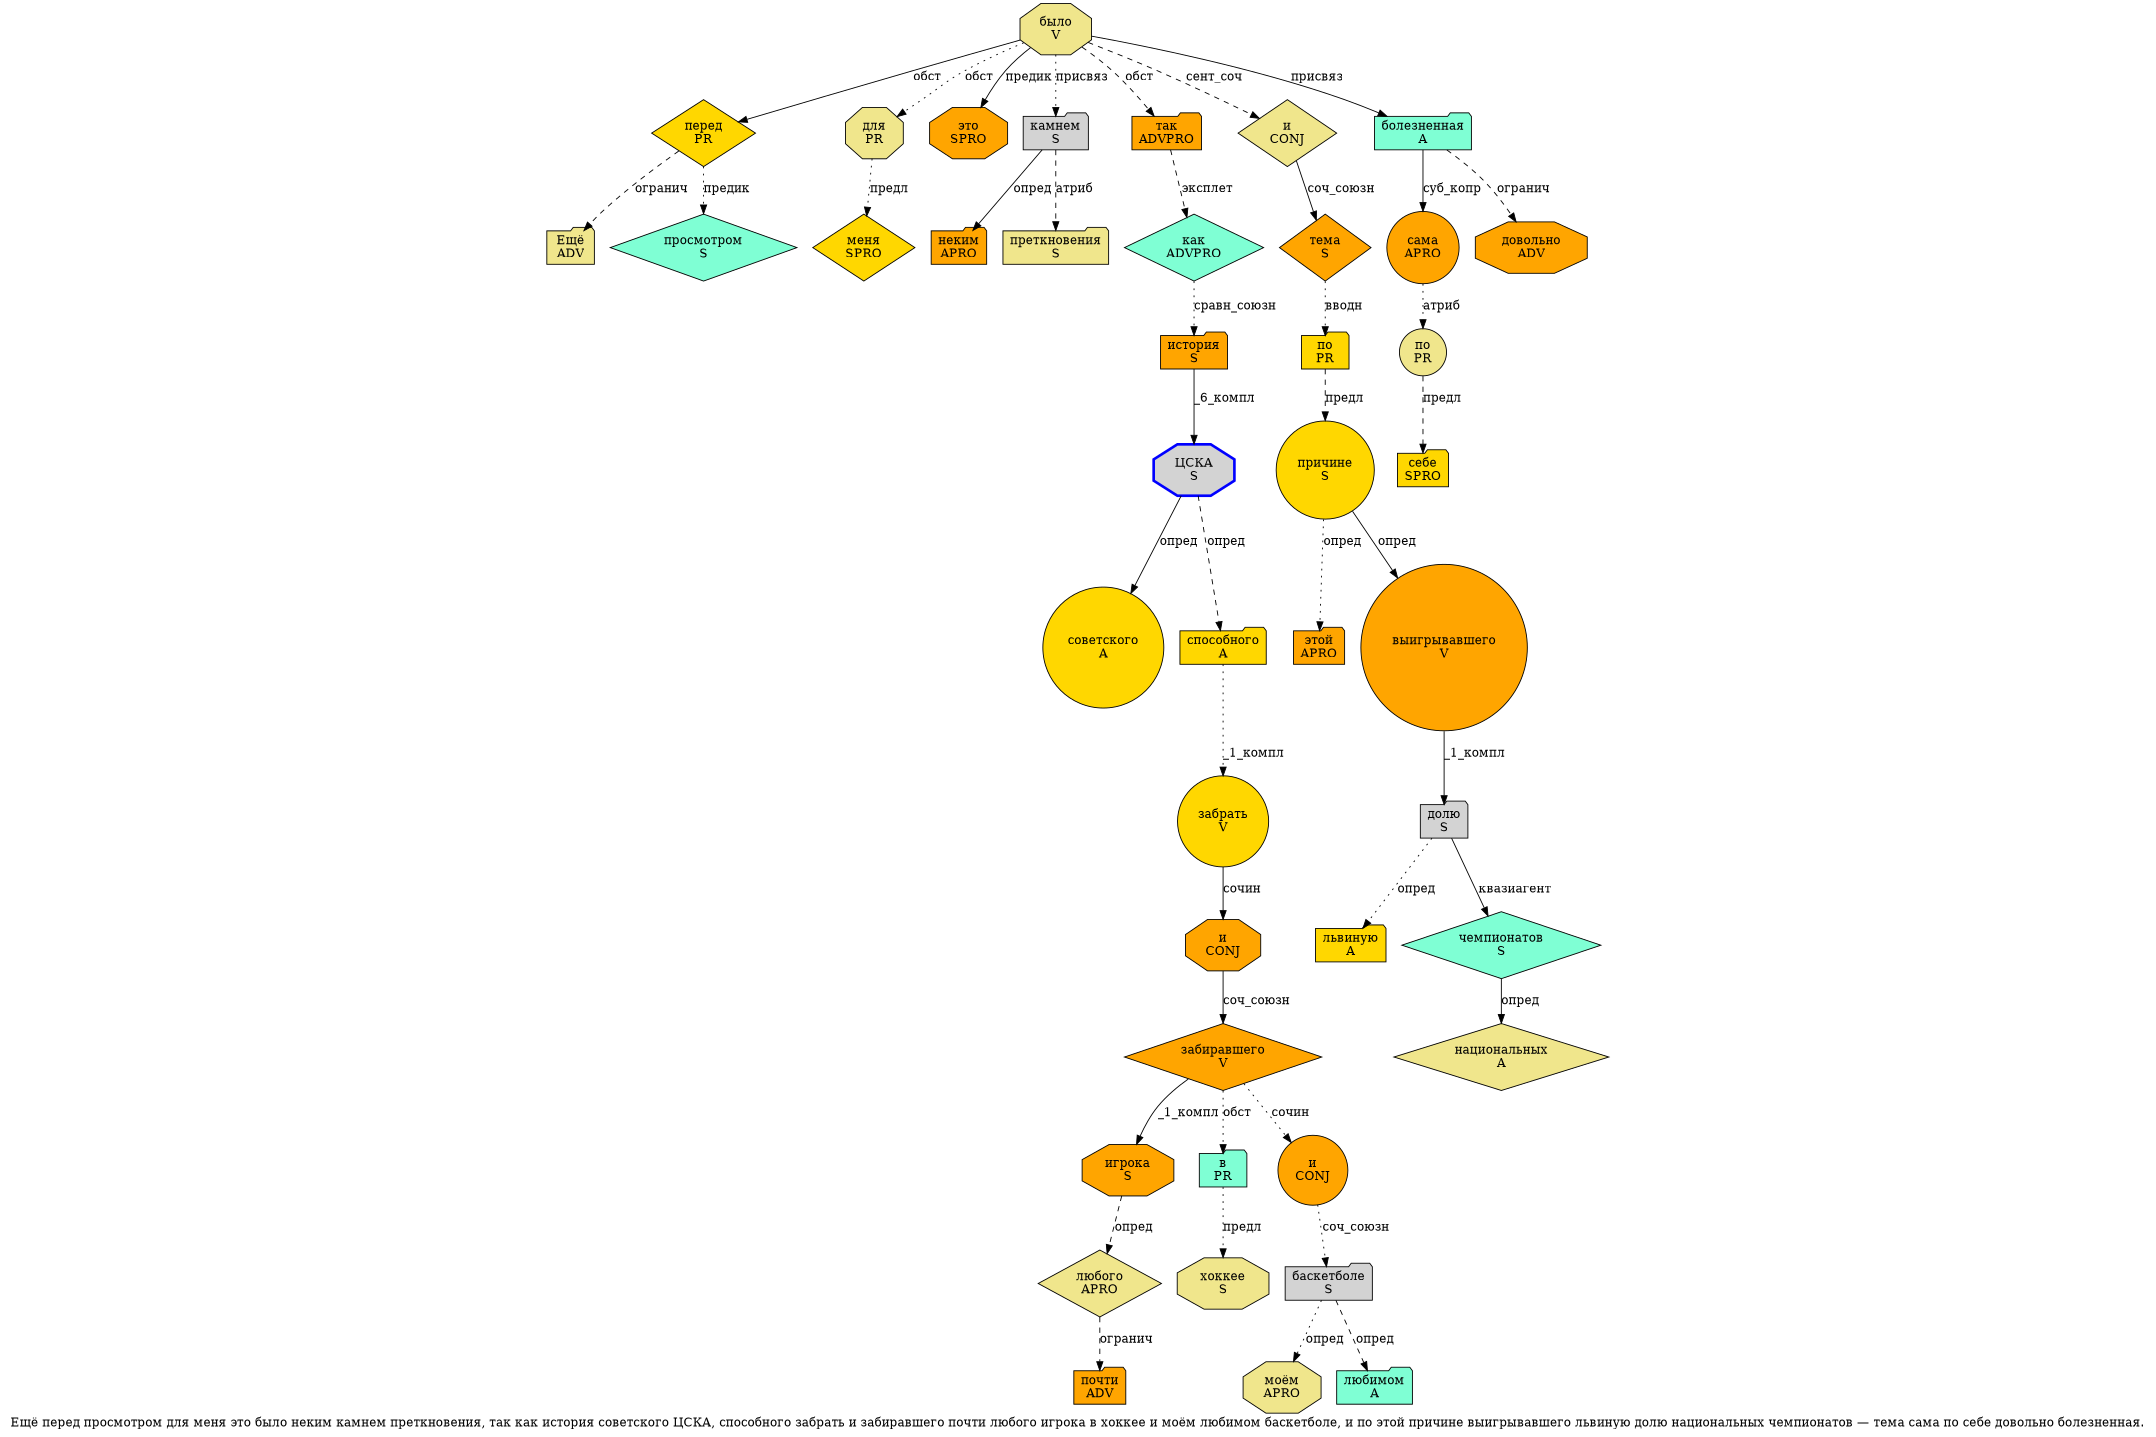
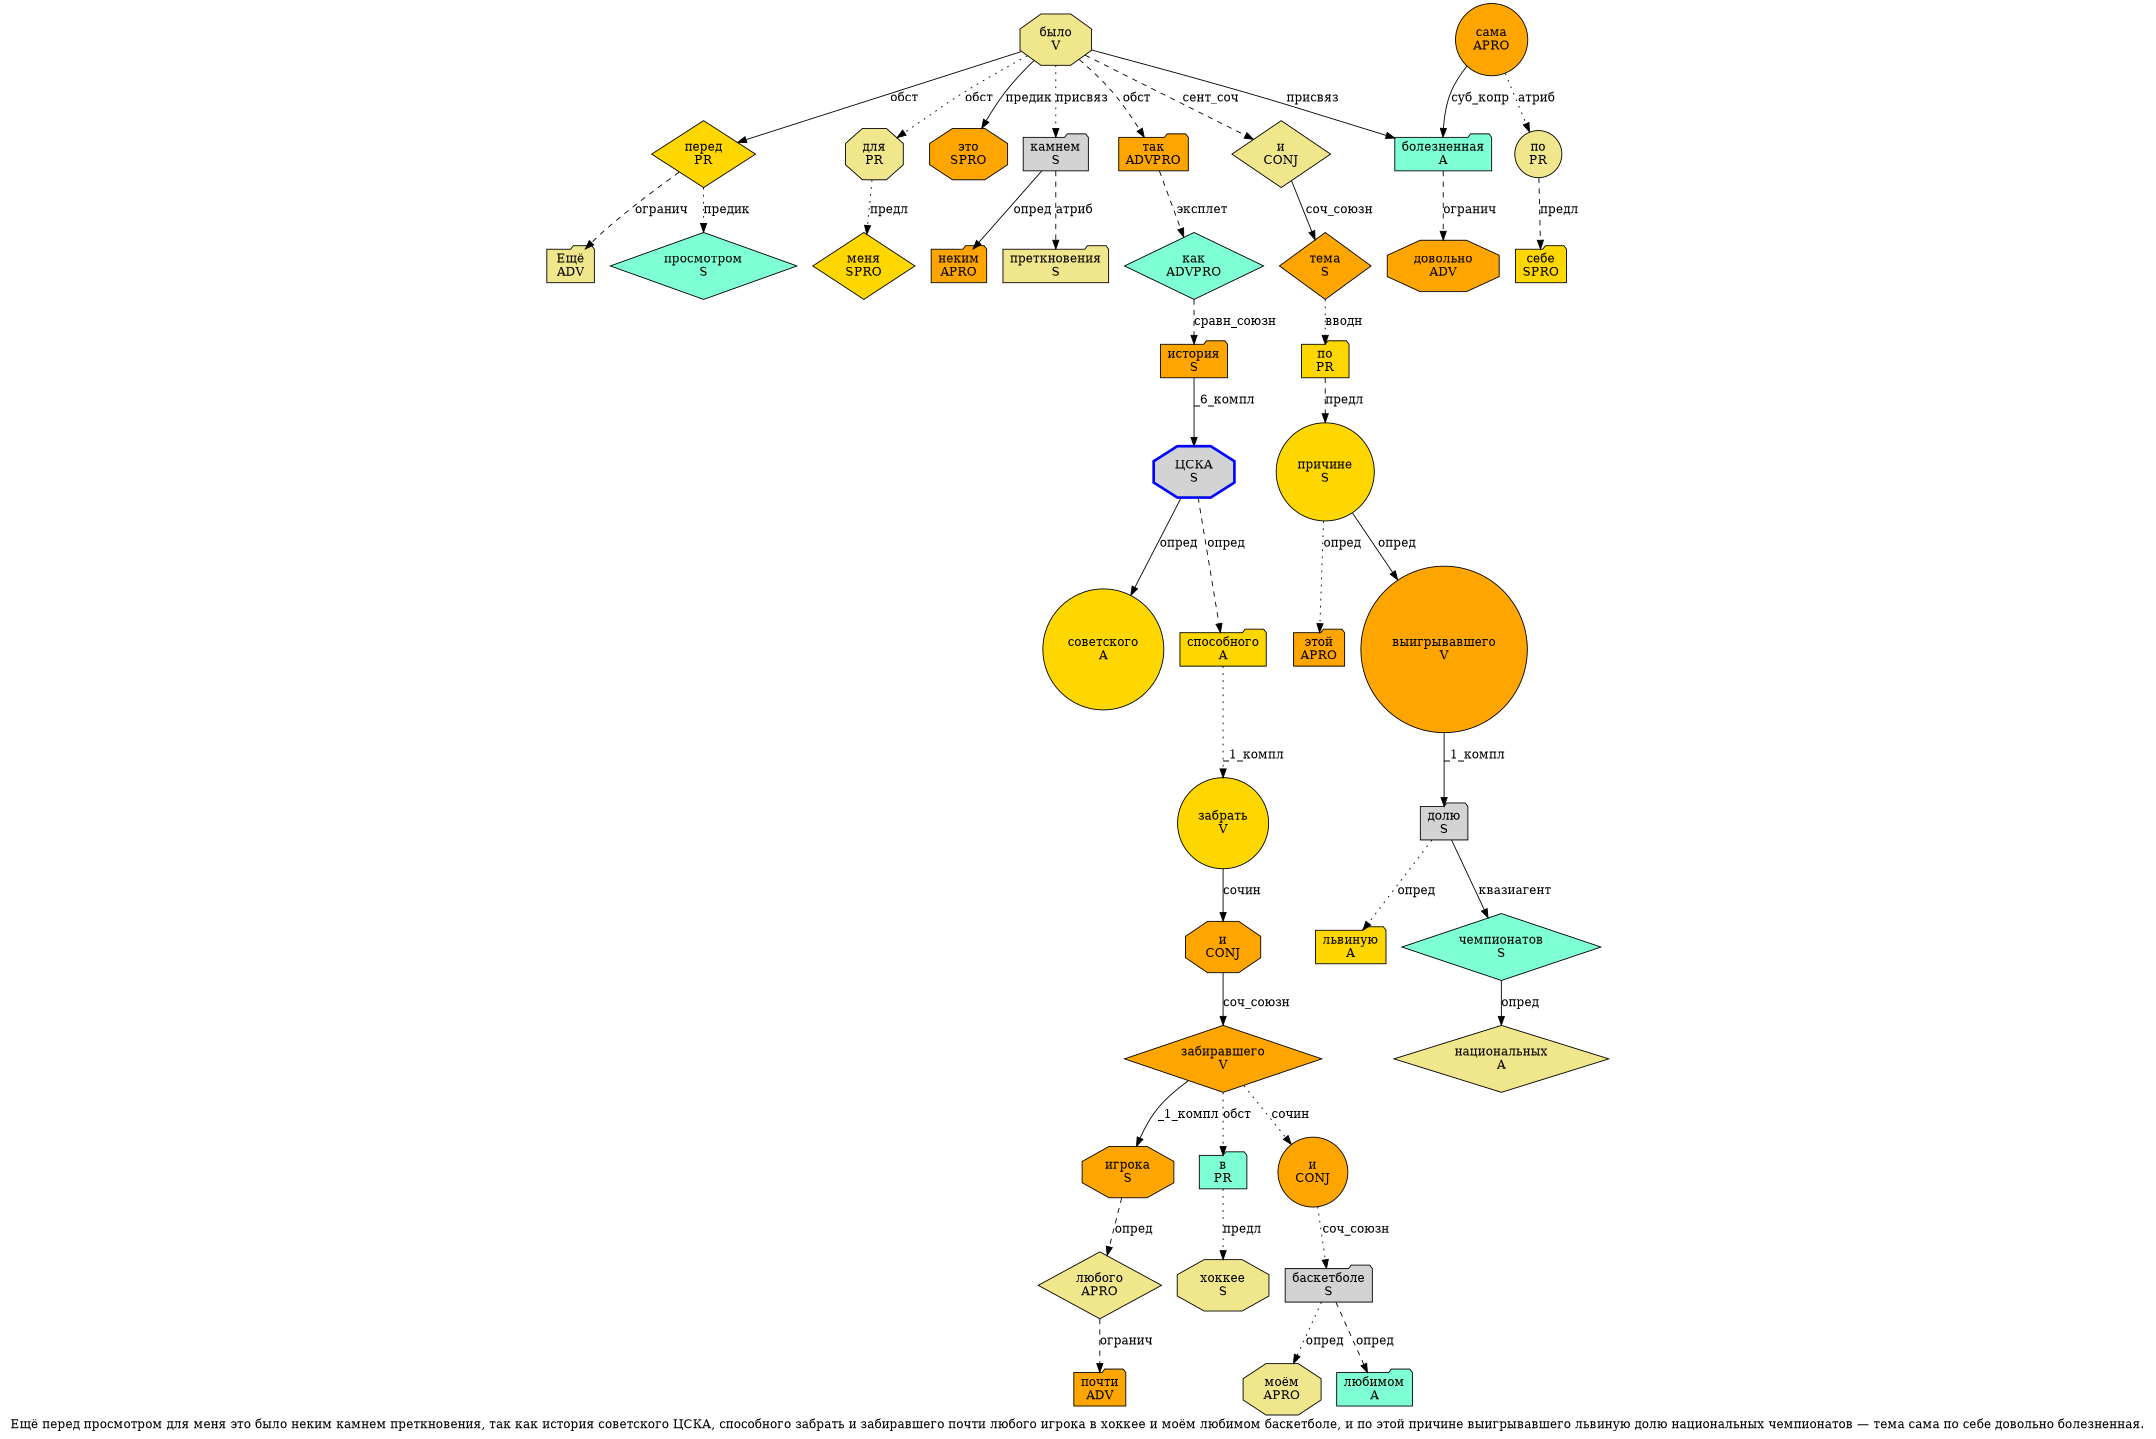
(1423, 176) -> (1450, 95)
(1194, 304) -> (1194, 317)
